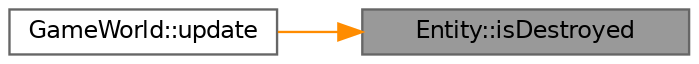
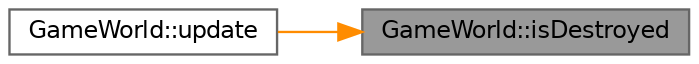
(526, 32) -> (526, 32)
